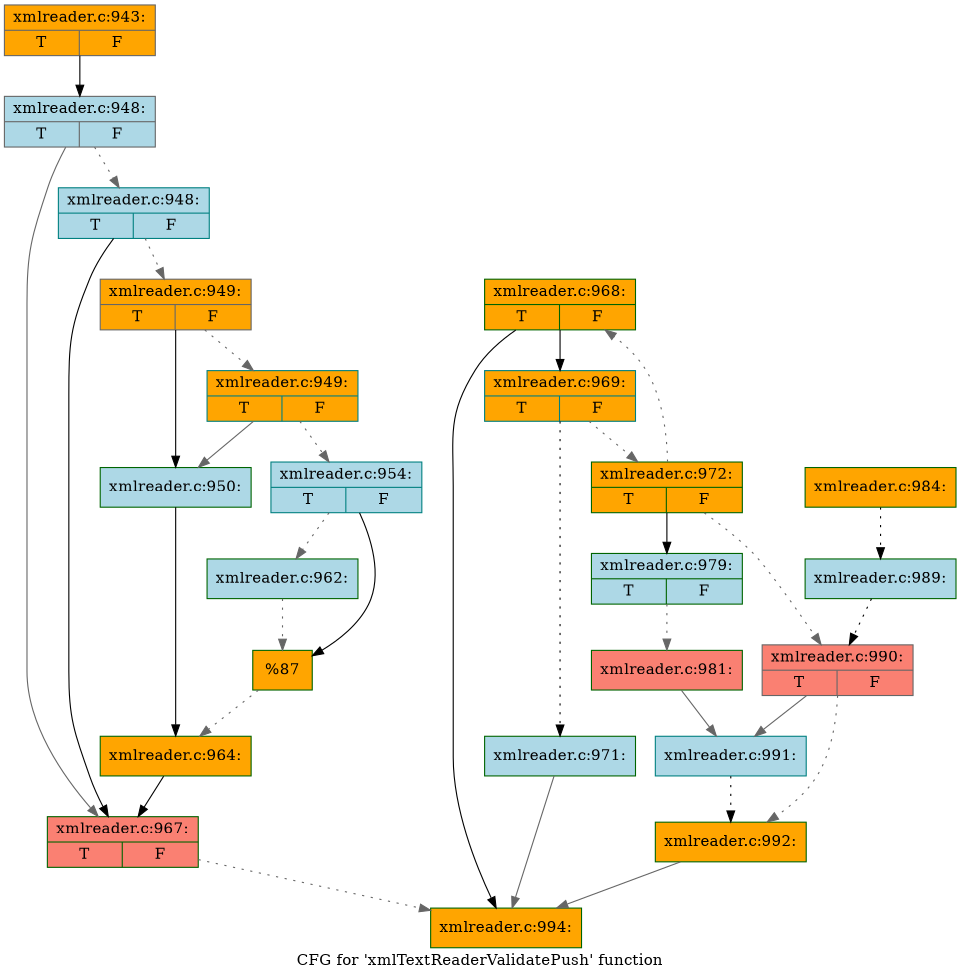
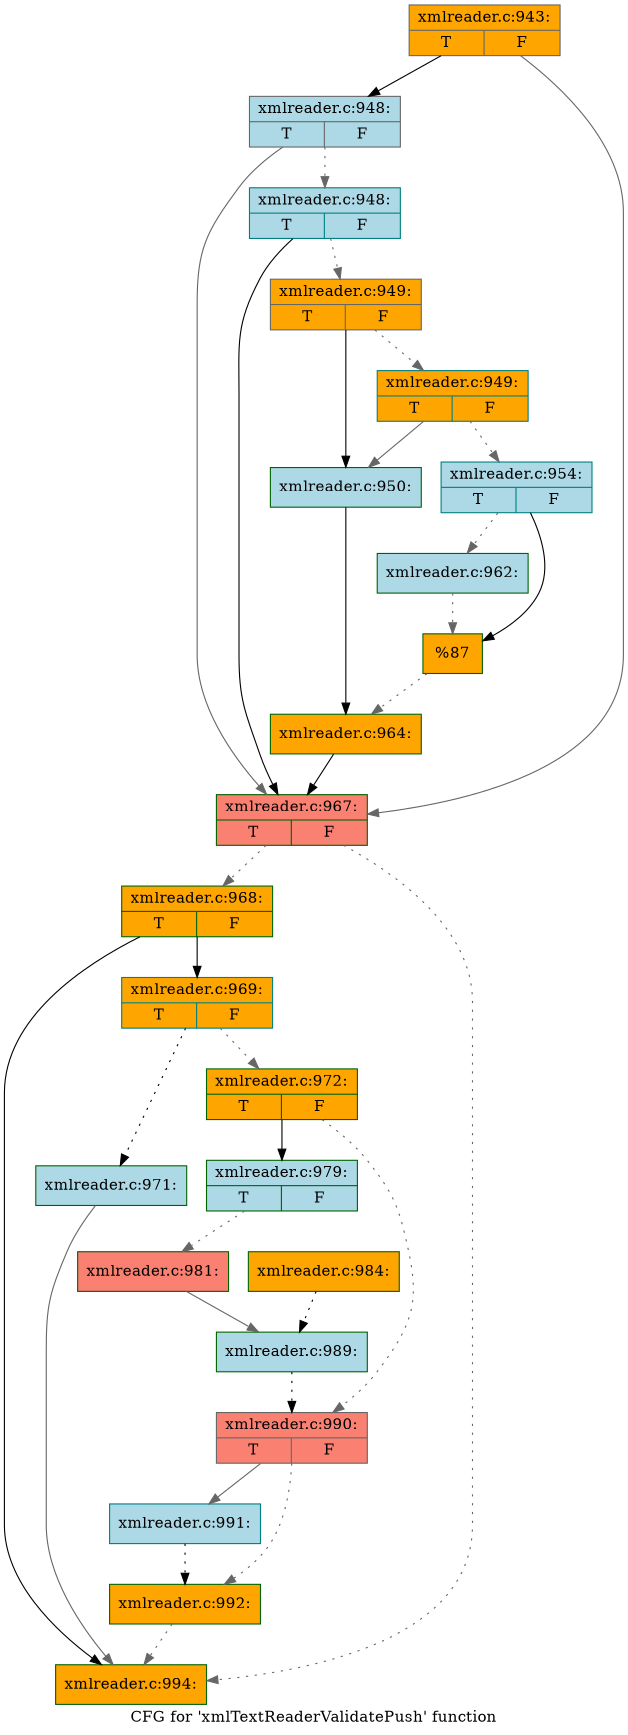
(656, 392) -> (249, 862)
none -> (623, 495)
(695, 709) -> (217, 1309)
(624, 883) -> (161, 1640)
